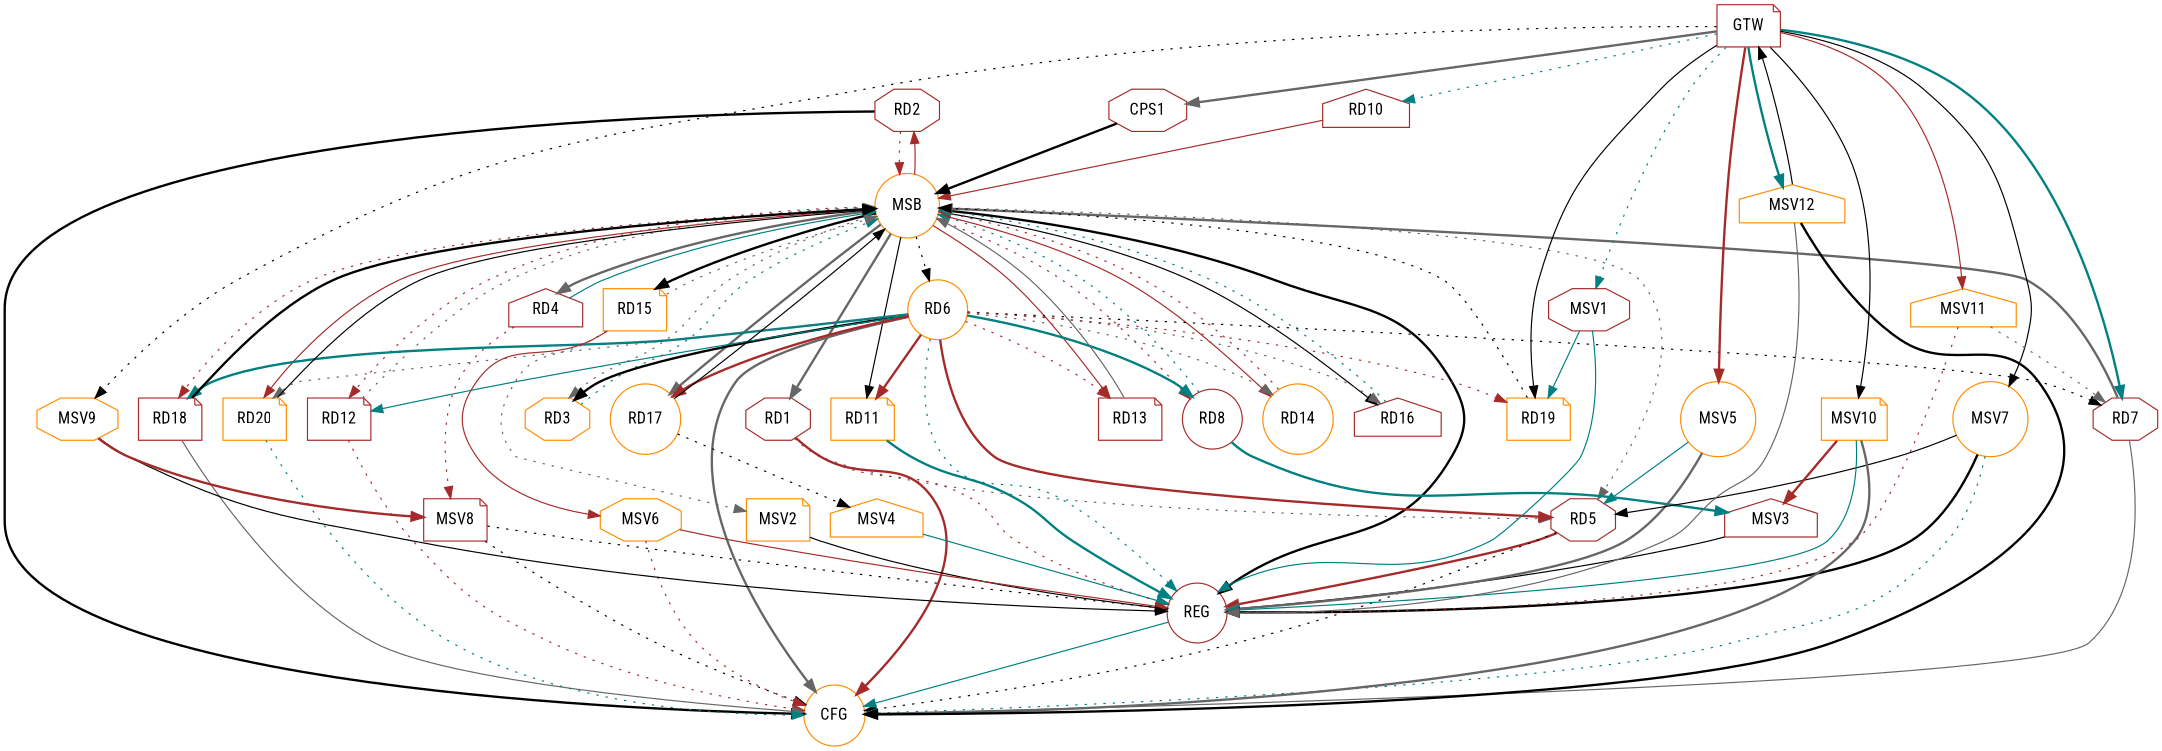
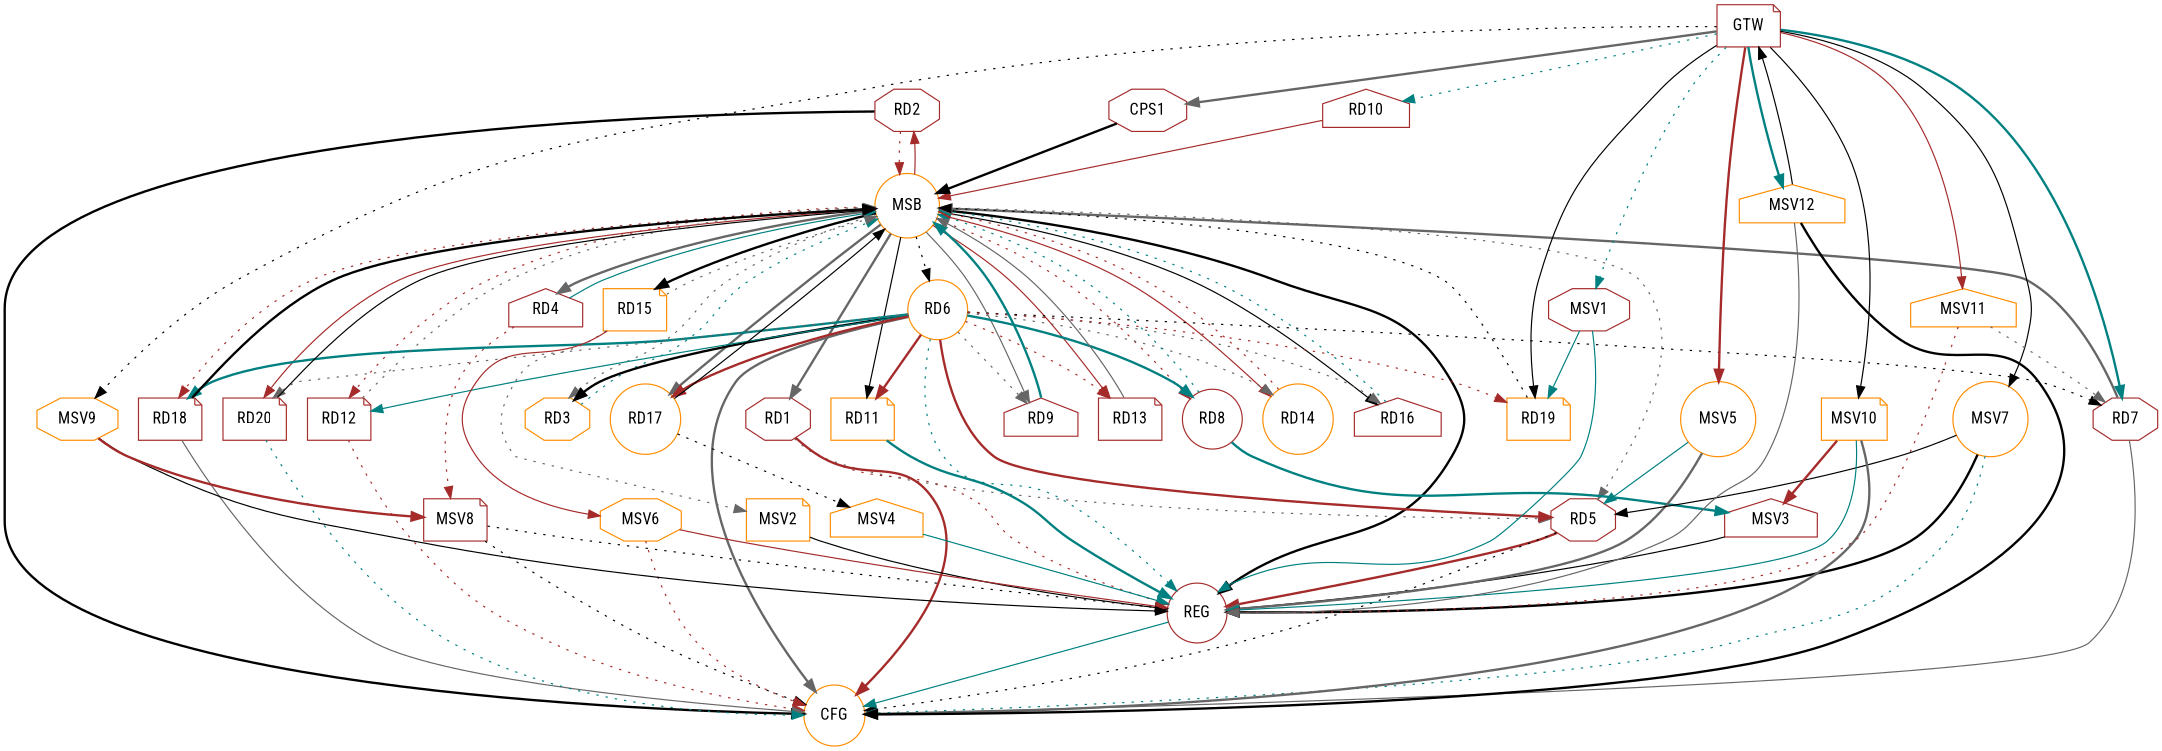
(255, 419) -> (255, 419)
none -> (1041, 419)
